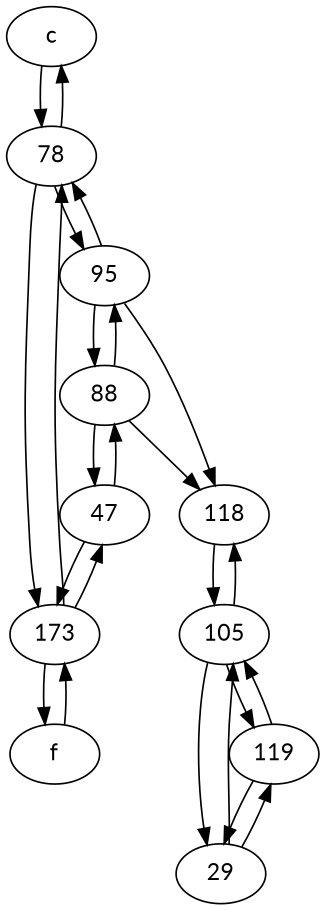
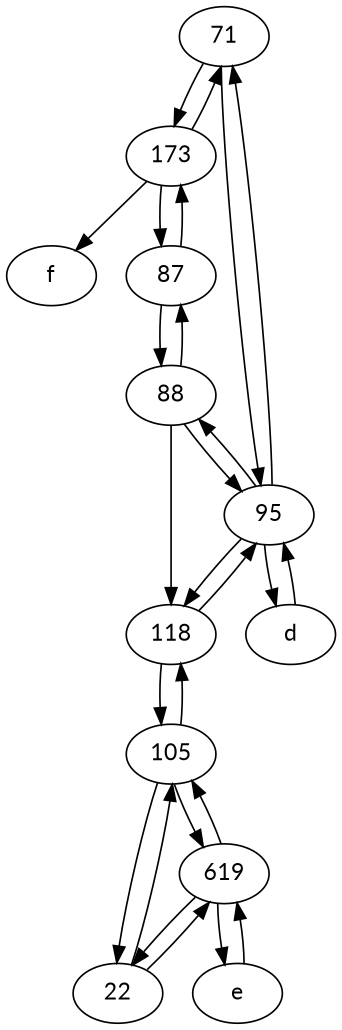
(51, 37) -> none
(51, 156) -> (224, 37)
(105, 515) -> (171, 276)
none -> (223, 585)
none -> (291, 635)
(66, 703) -> none
(274, 754) -> (224, 874)
(221, 874) -> (118, 993)
none -> (238, 993)
